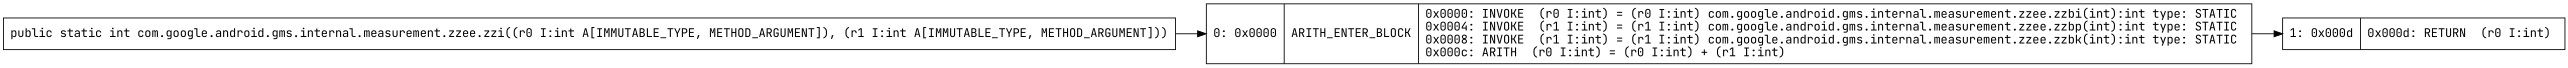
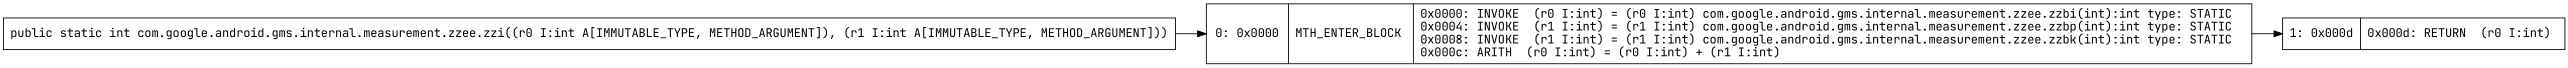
(1351, 33) -> (1348, 33)
